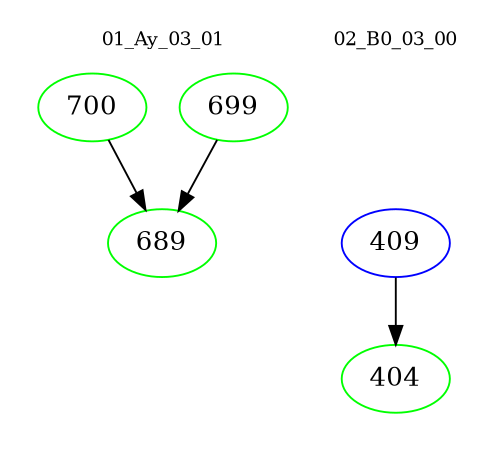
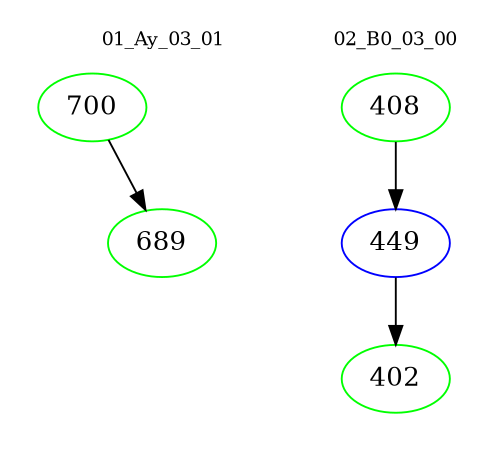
(234, 107) -> none
none -> (396, 107)
(396, 243) -> (396, 243)
(396, 379) -> (396, 379)
